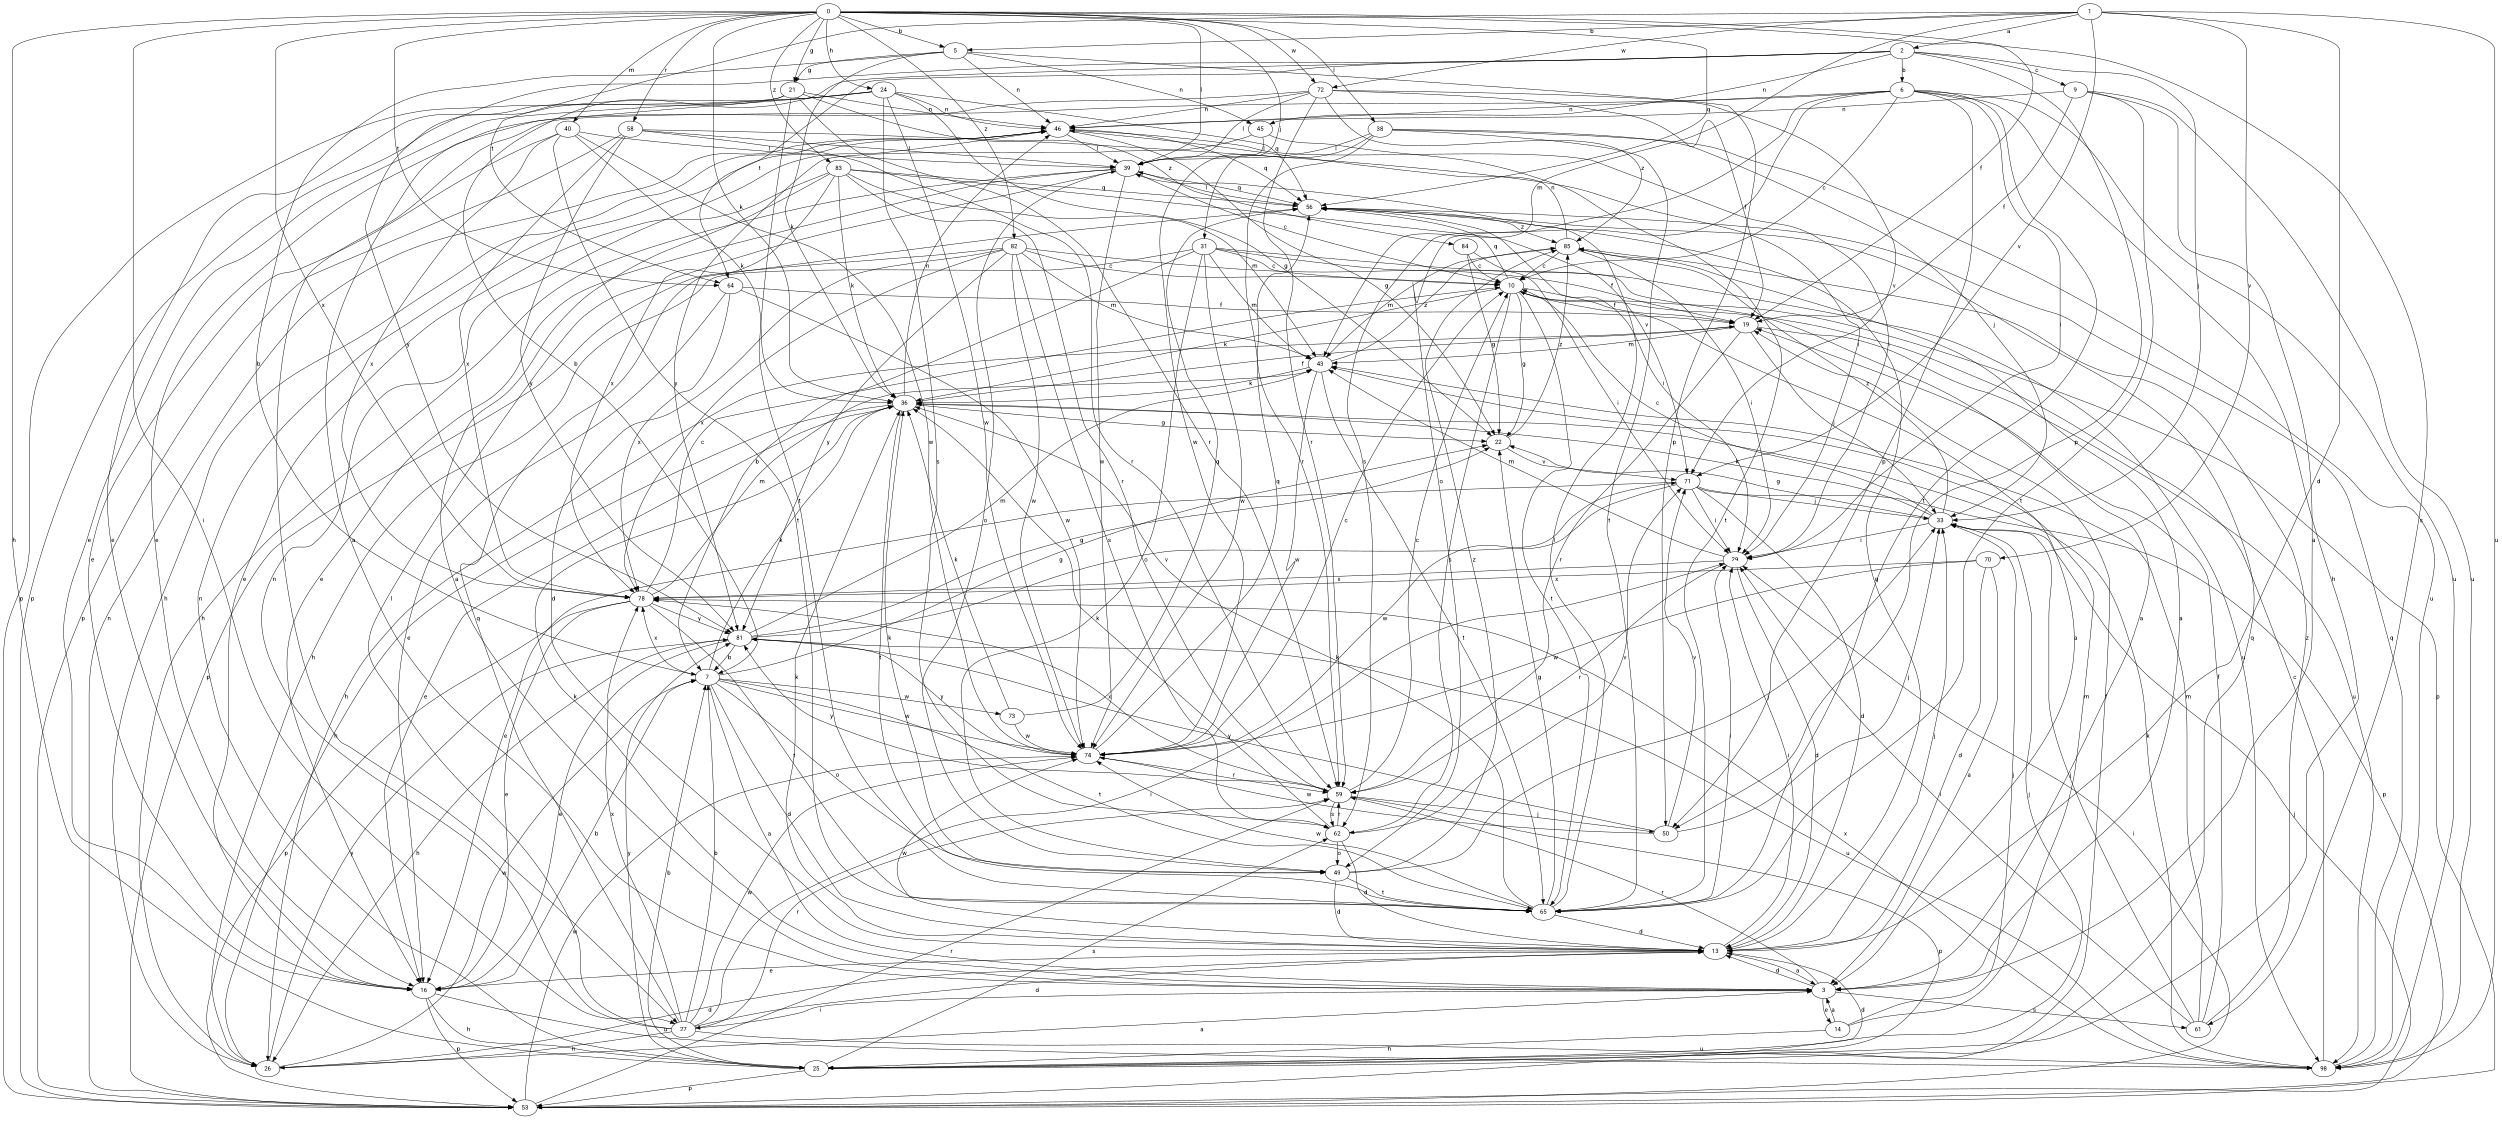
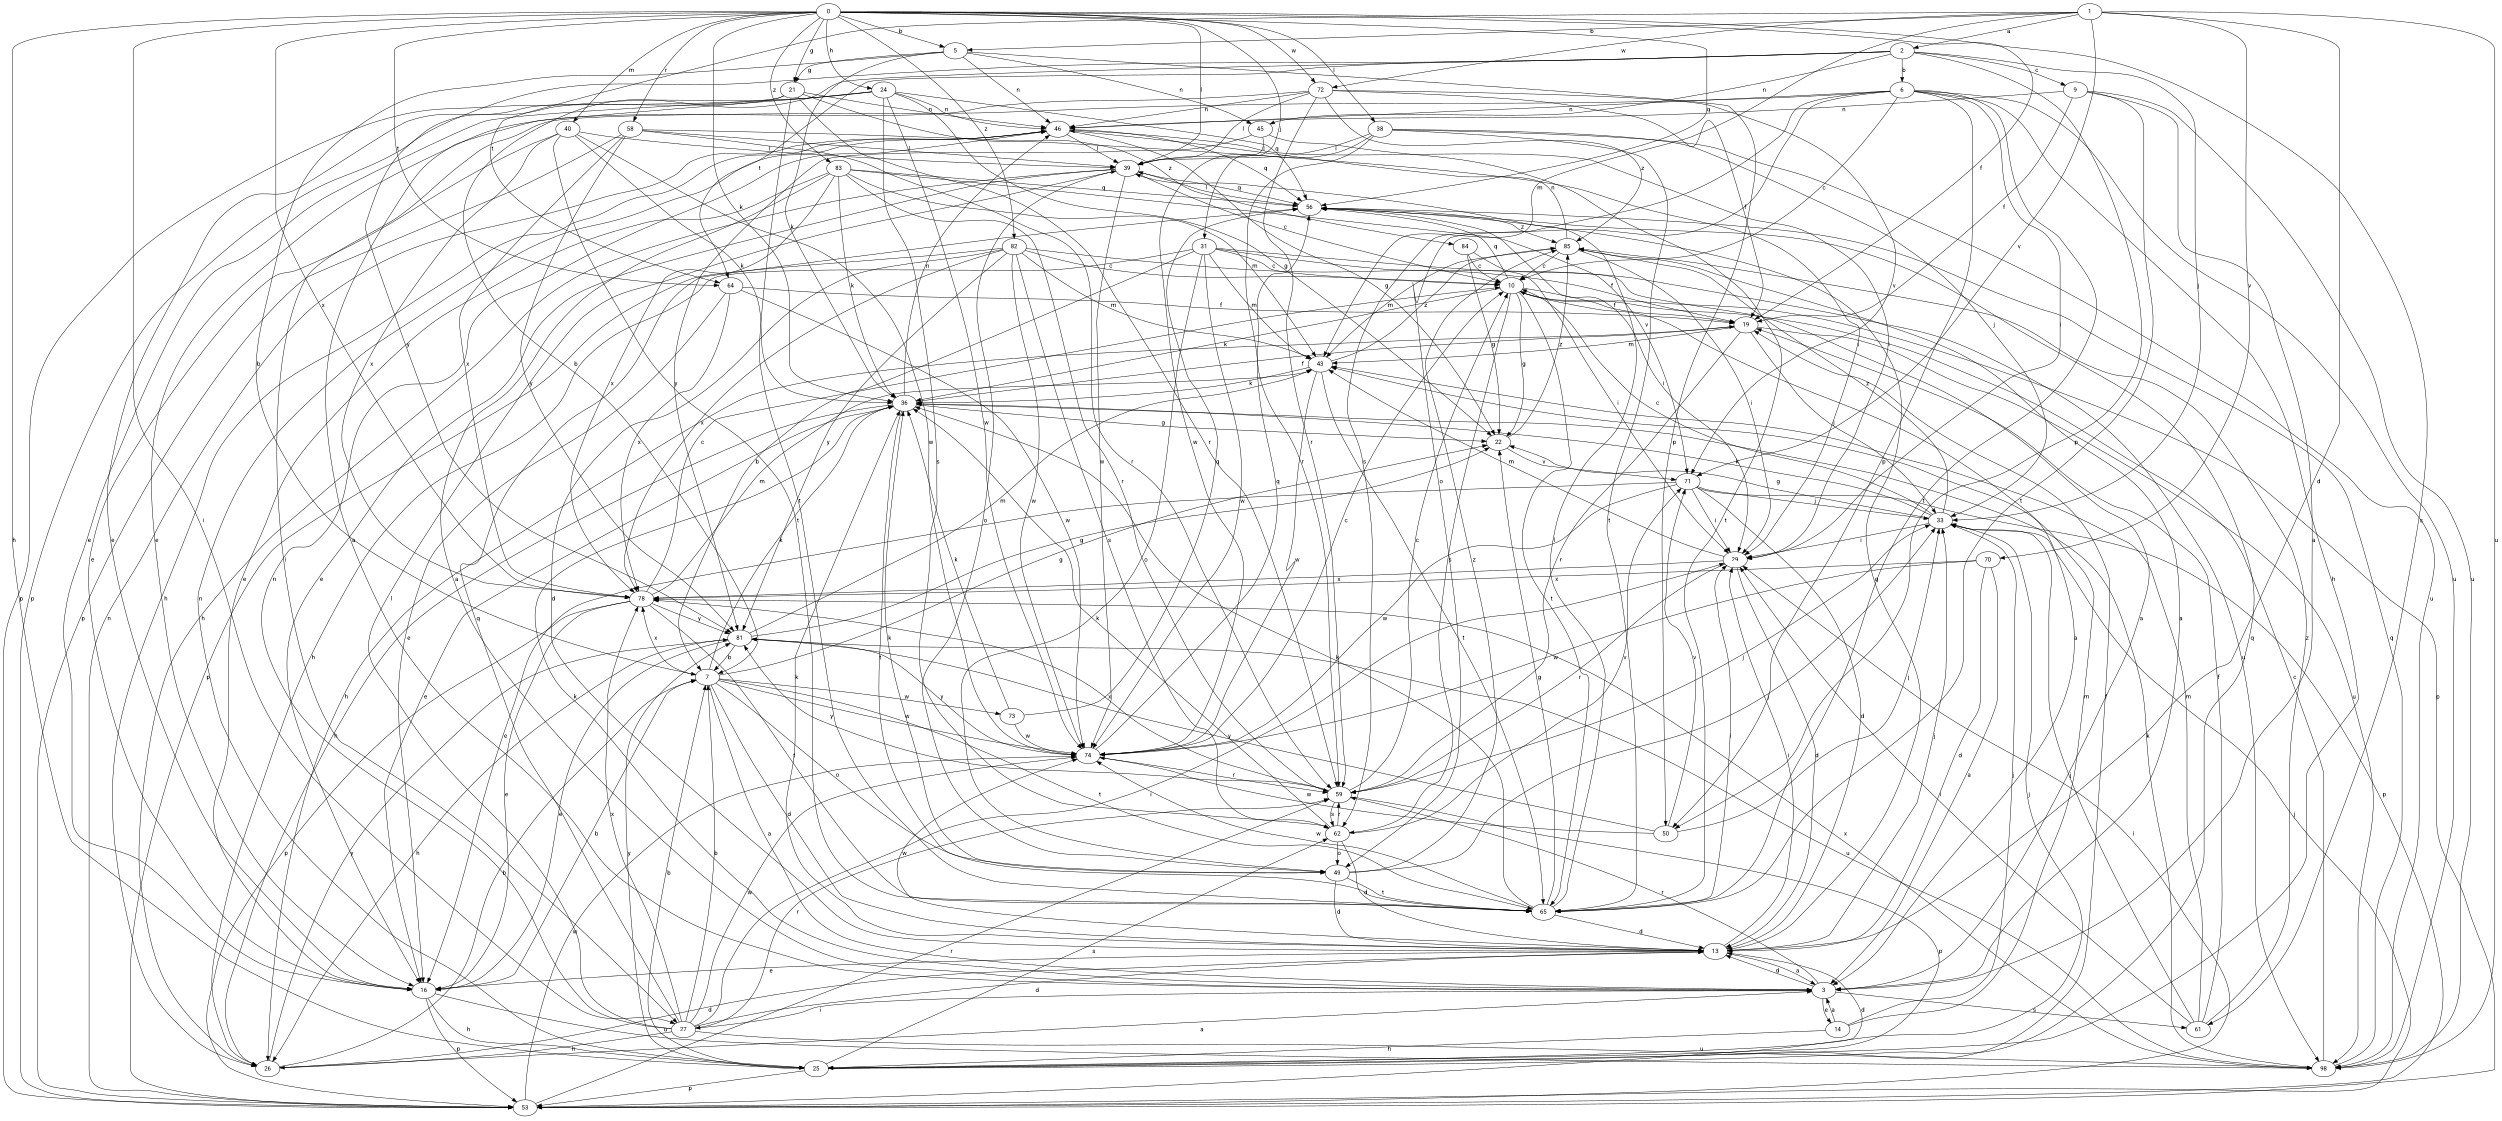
(1216, 550) -> none
(1500, 813) -> (1657, 698)
(504, 873) -> (504, 873)
